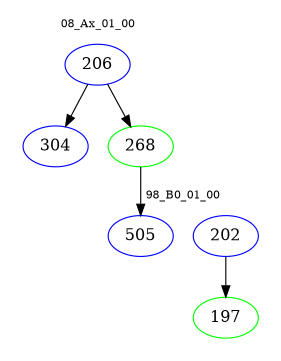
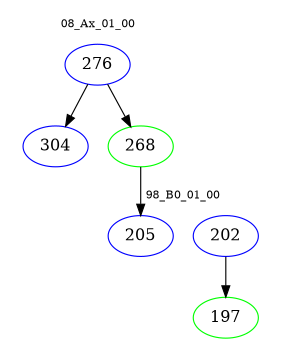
(98, 65) -> (98, 65)
(141, 236) -> (141, 236)
